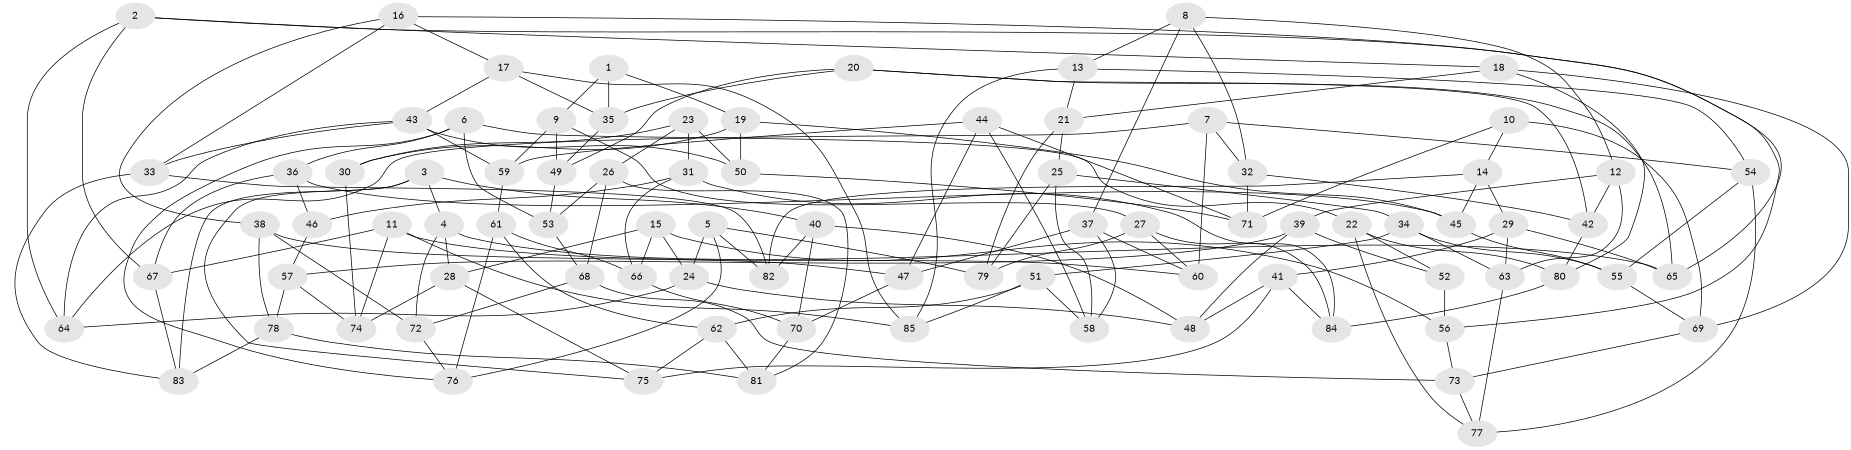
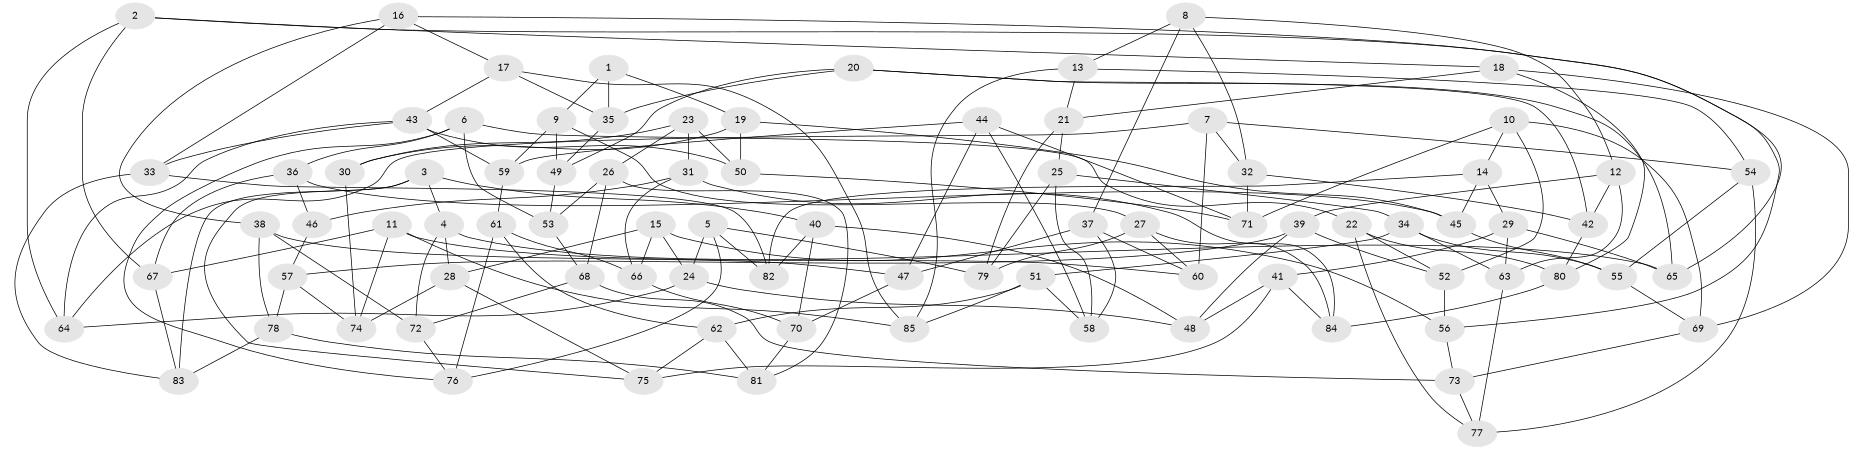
none -> (1541, 223)
